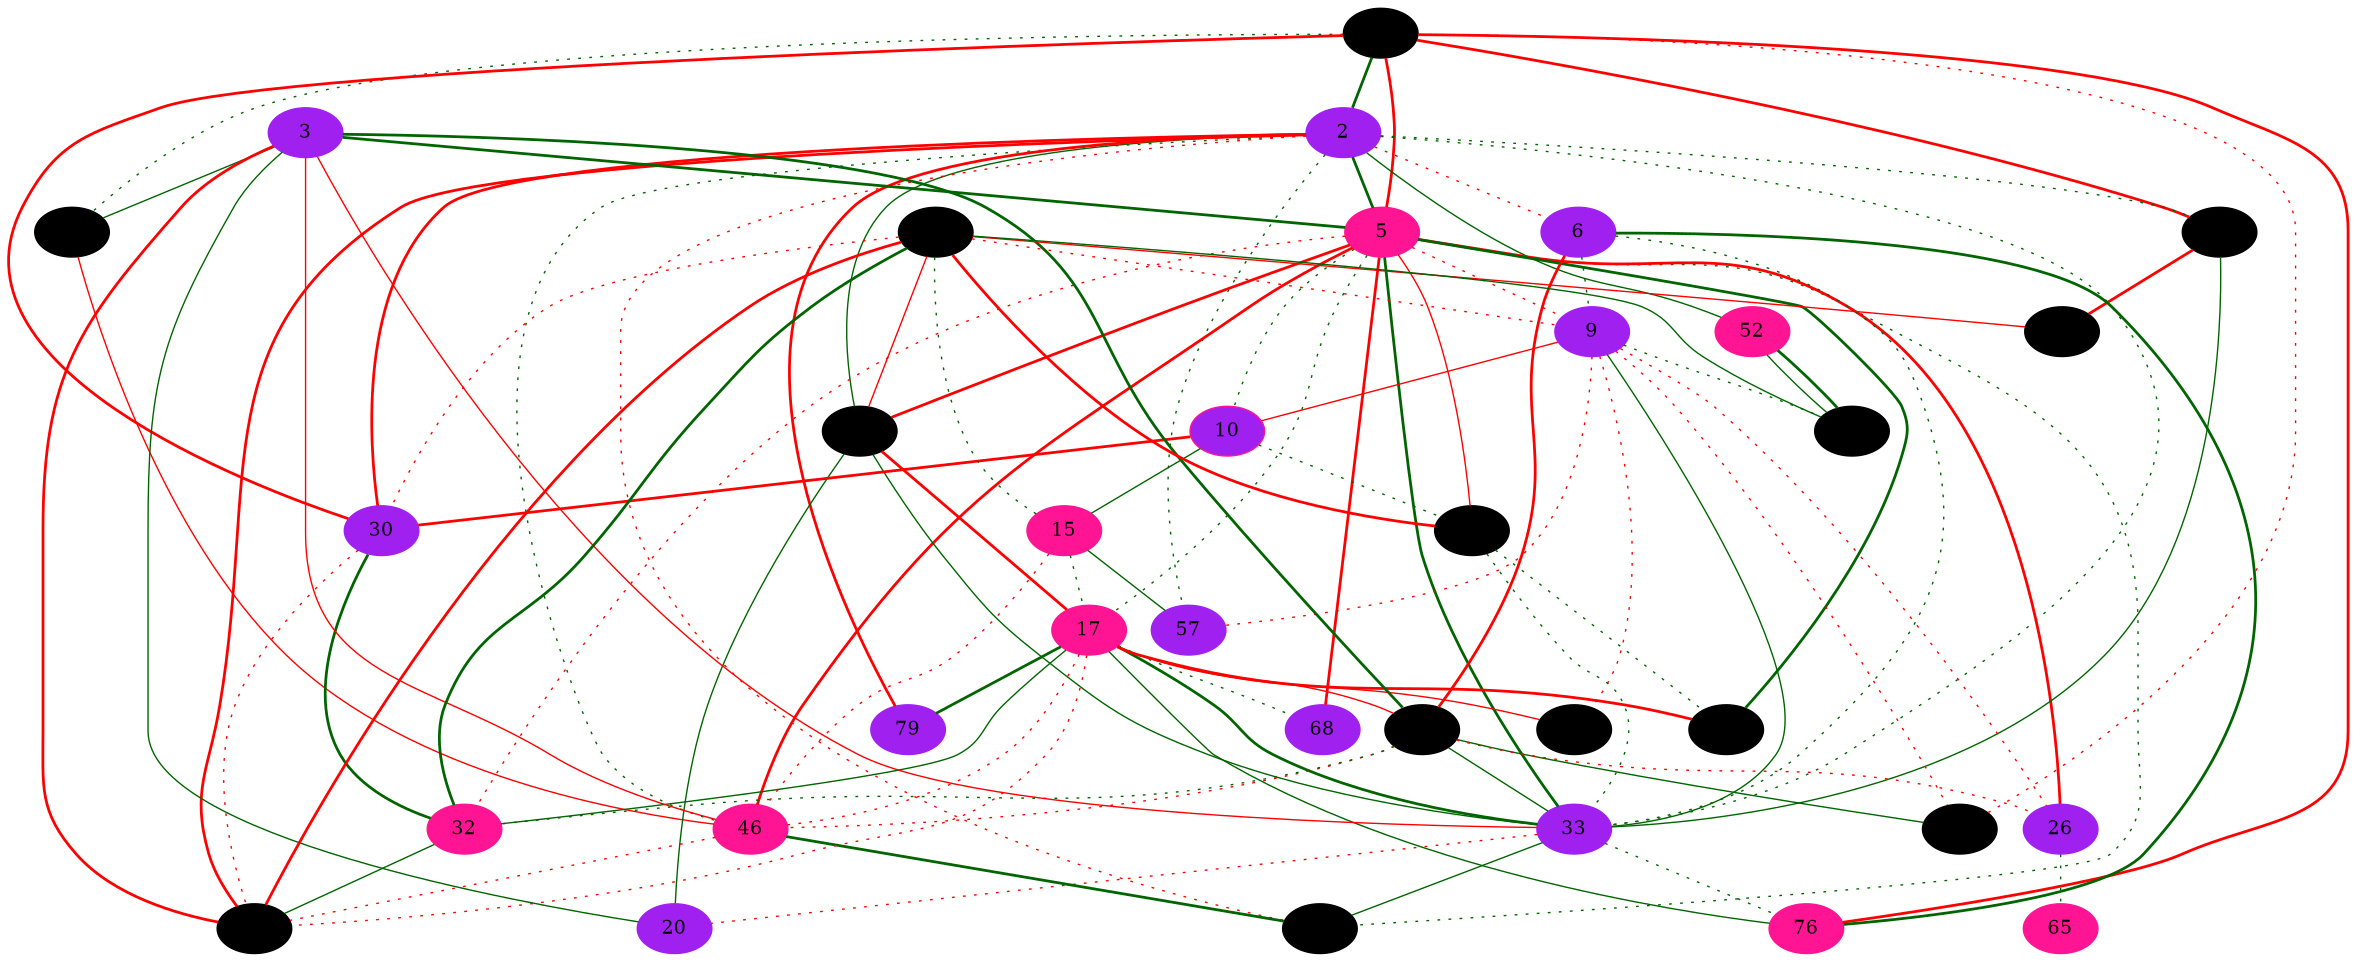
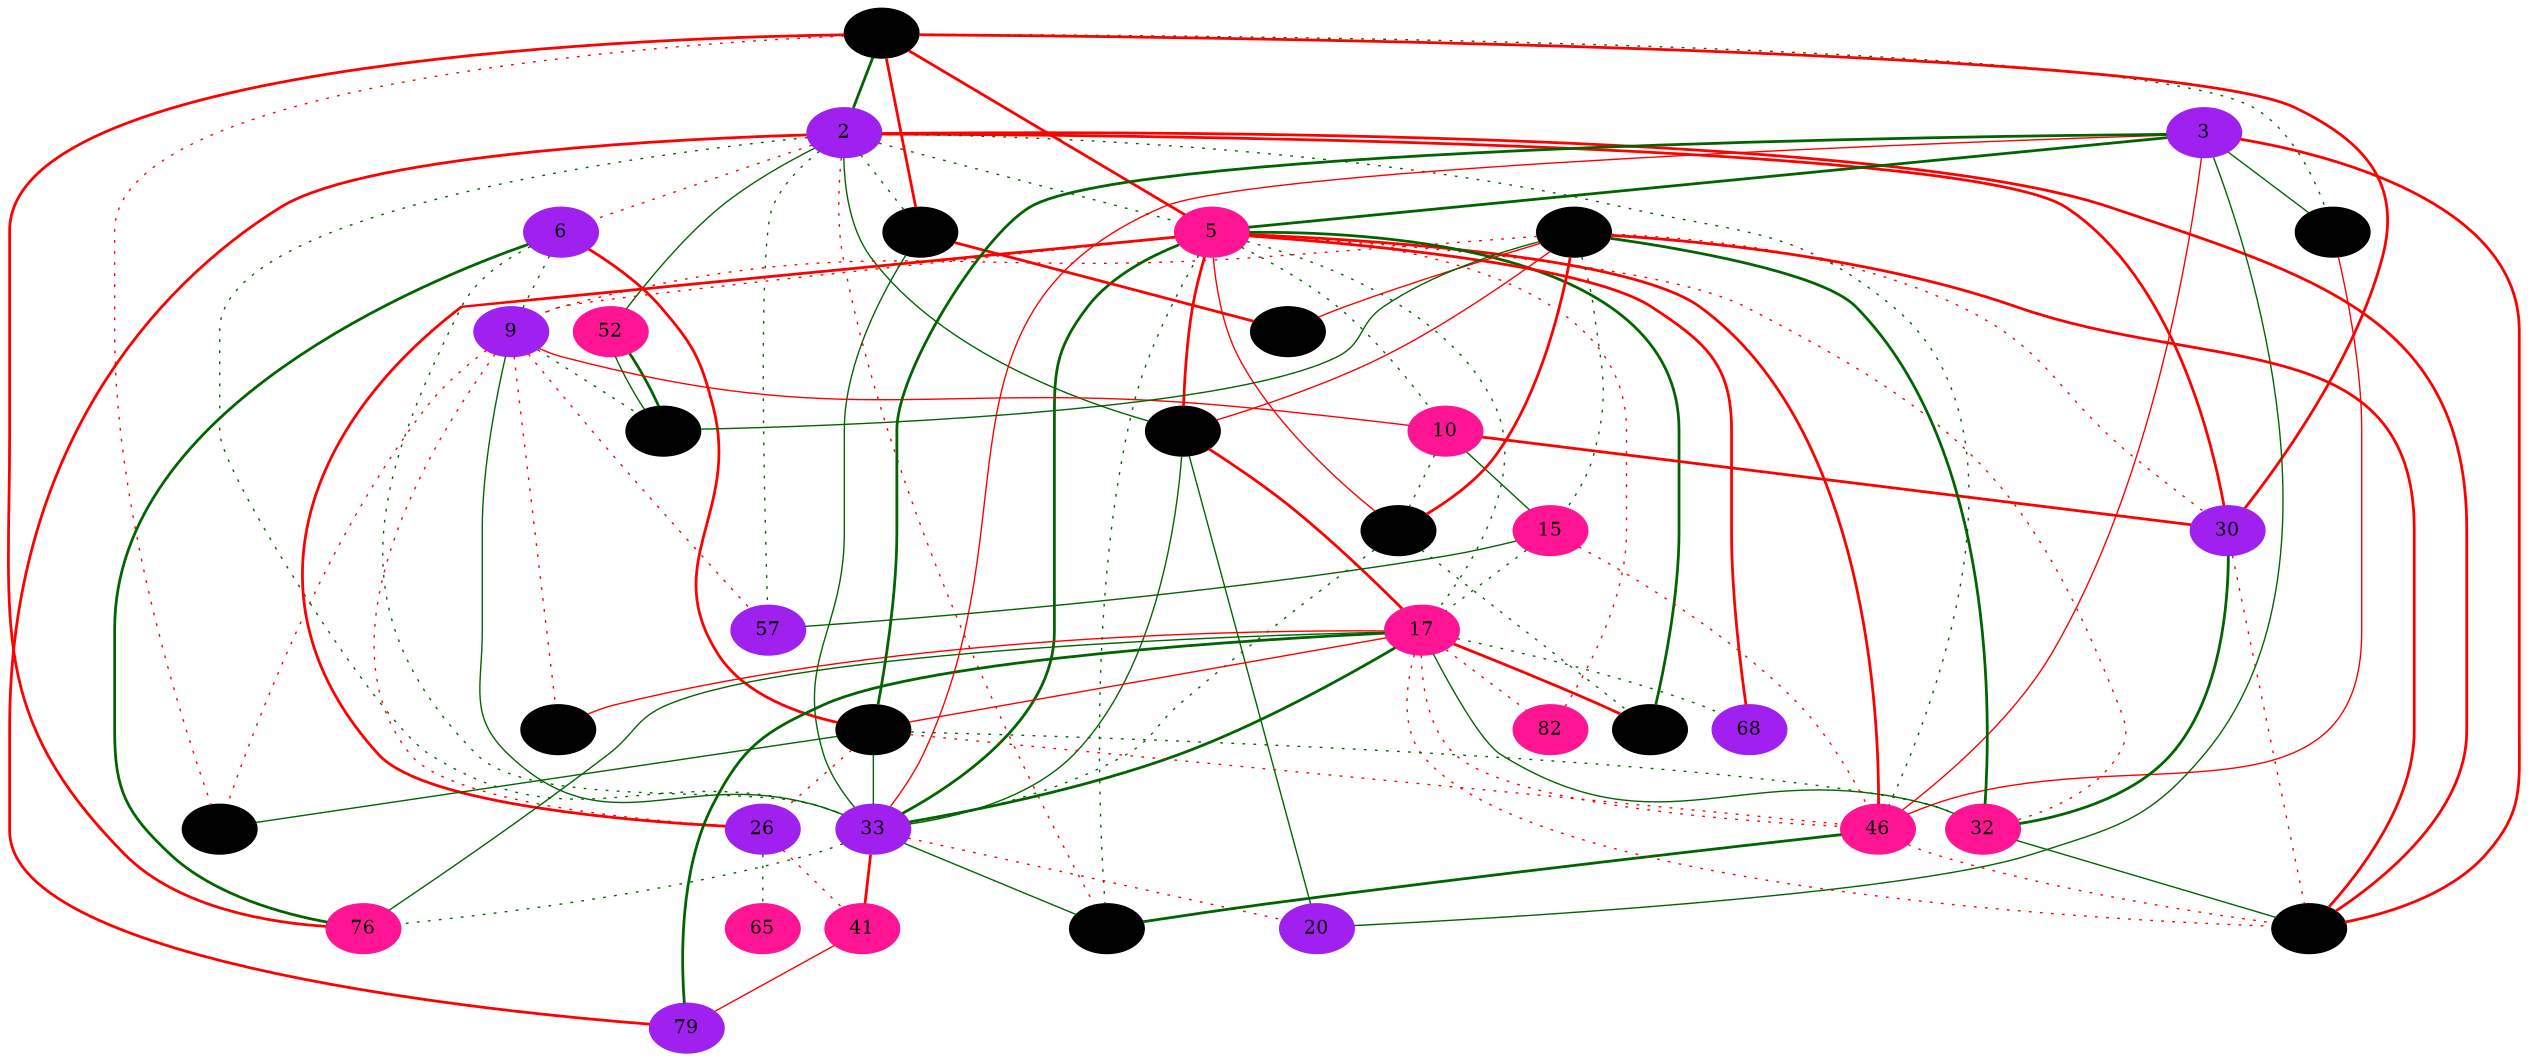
(1363, 183) -> (1028, 182)
(1227, 431) -> (1446, 431)
none -> (1551, 730)
none -> (862, 929)
